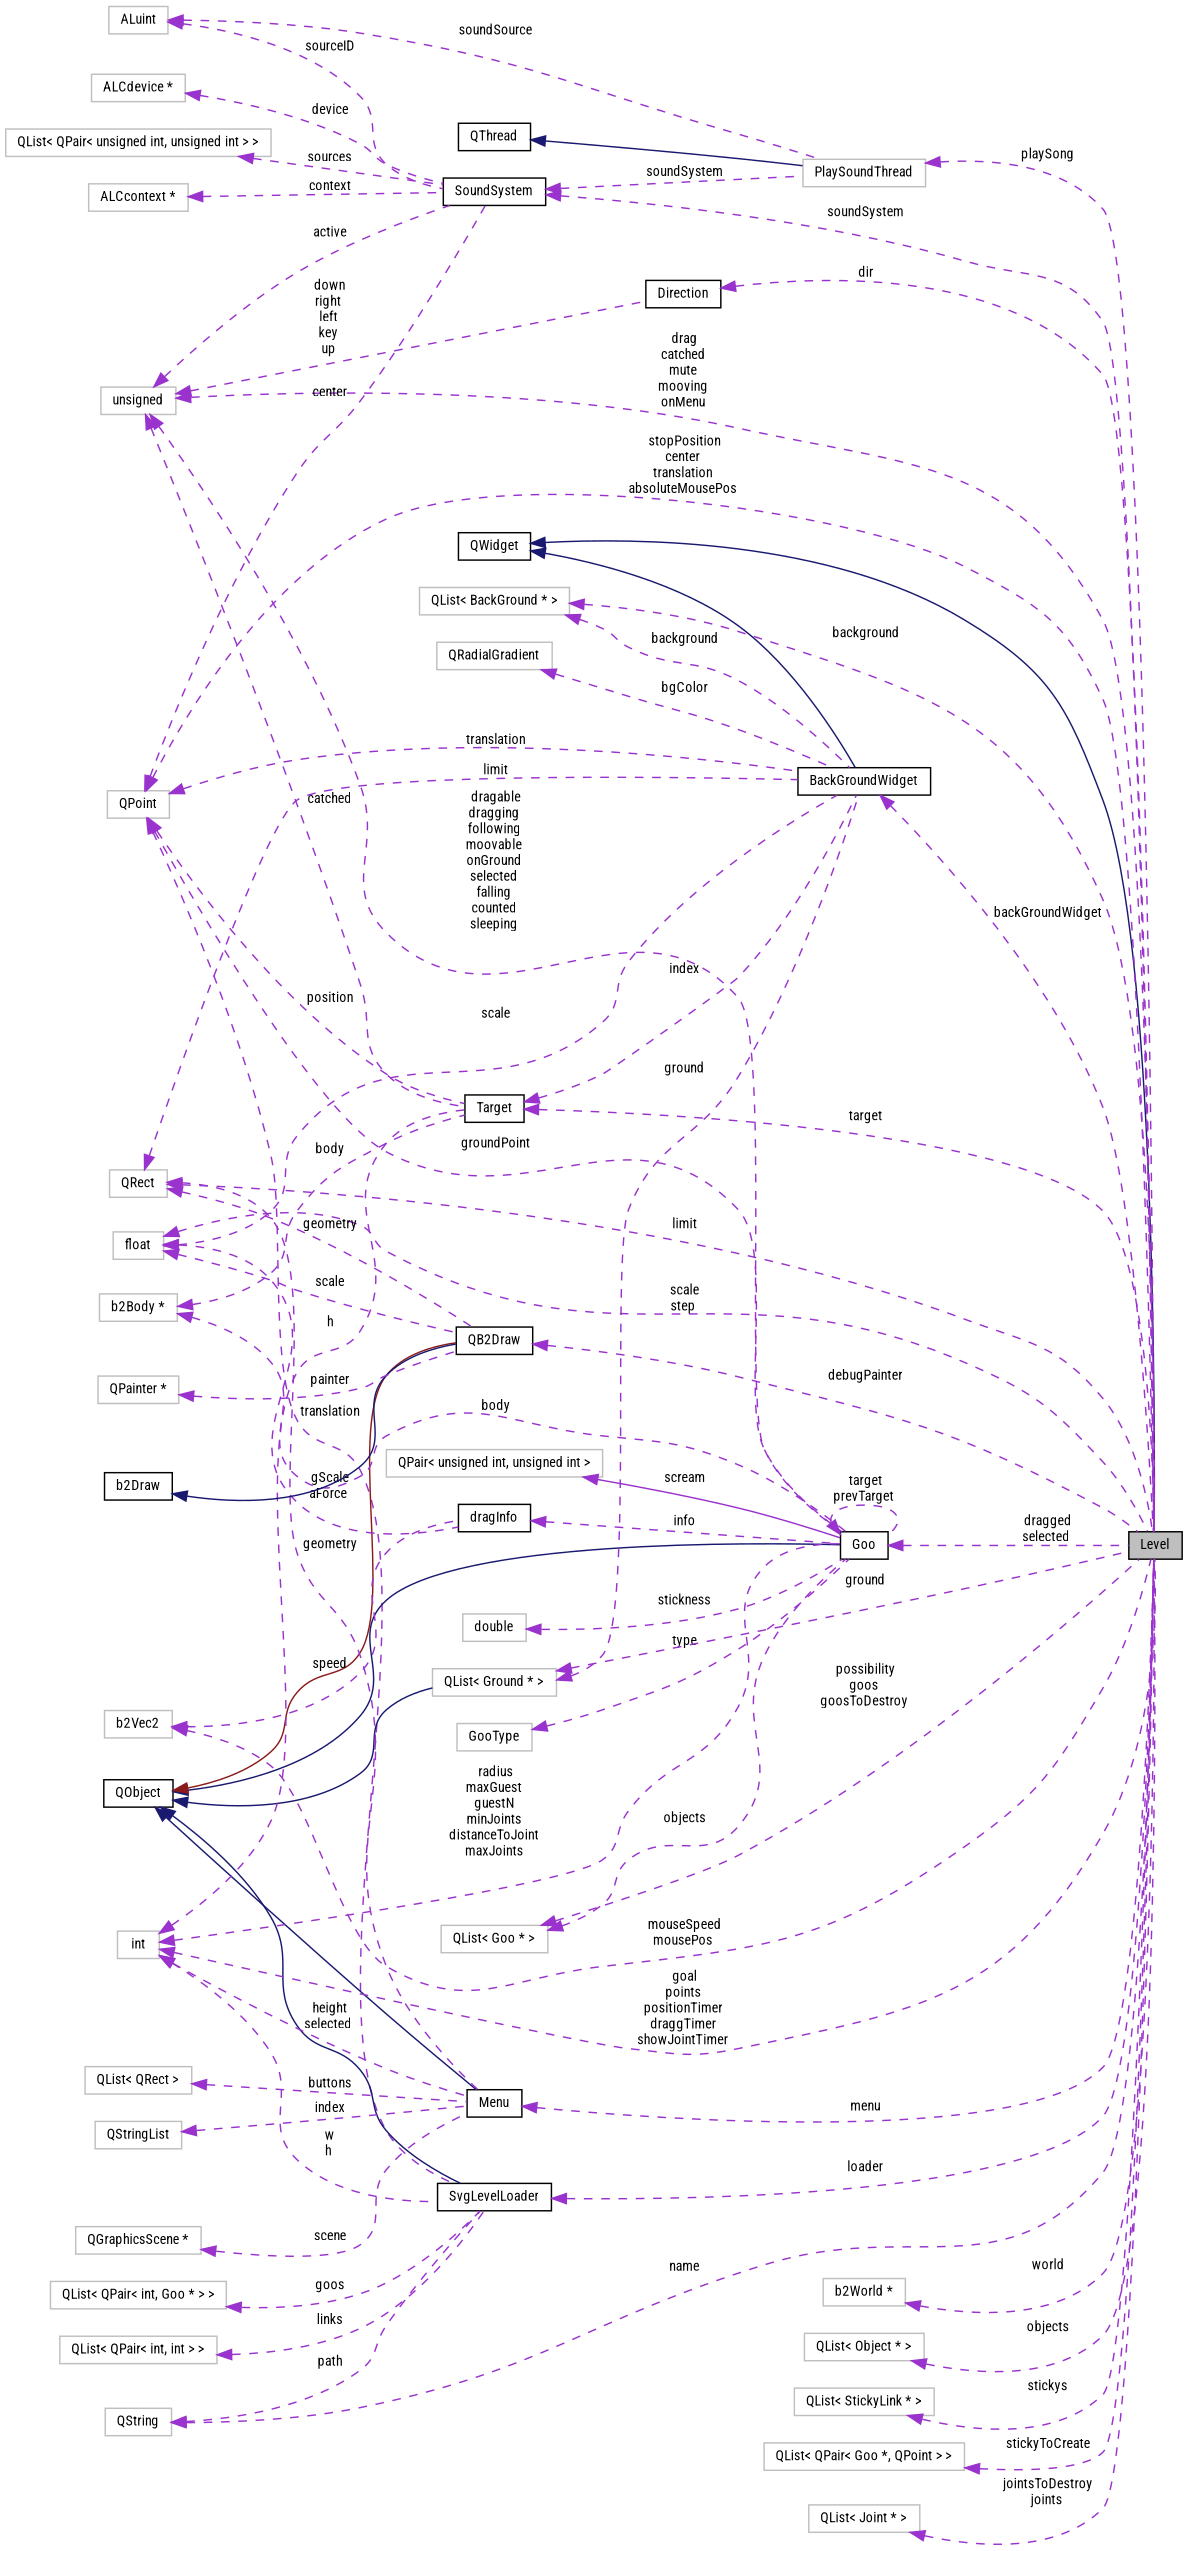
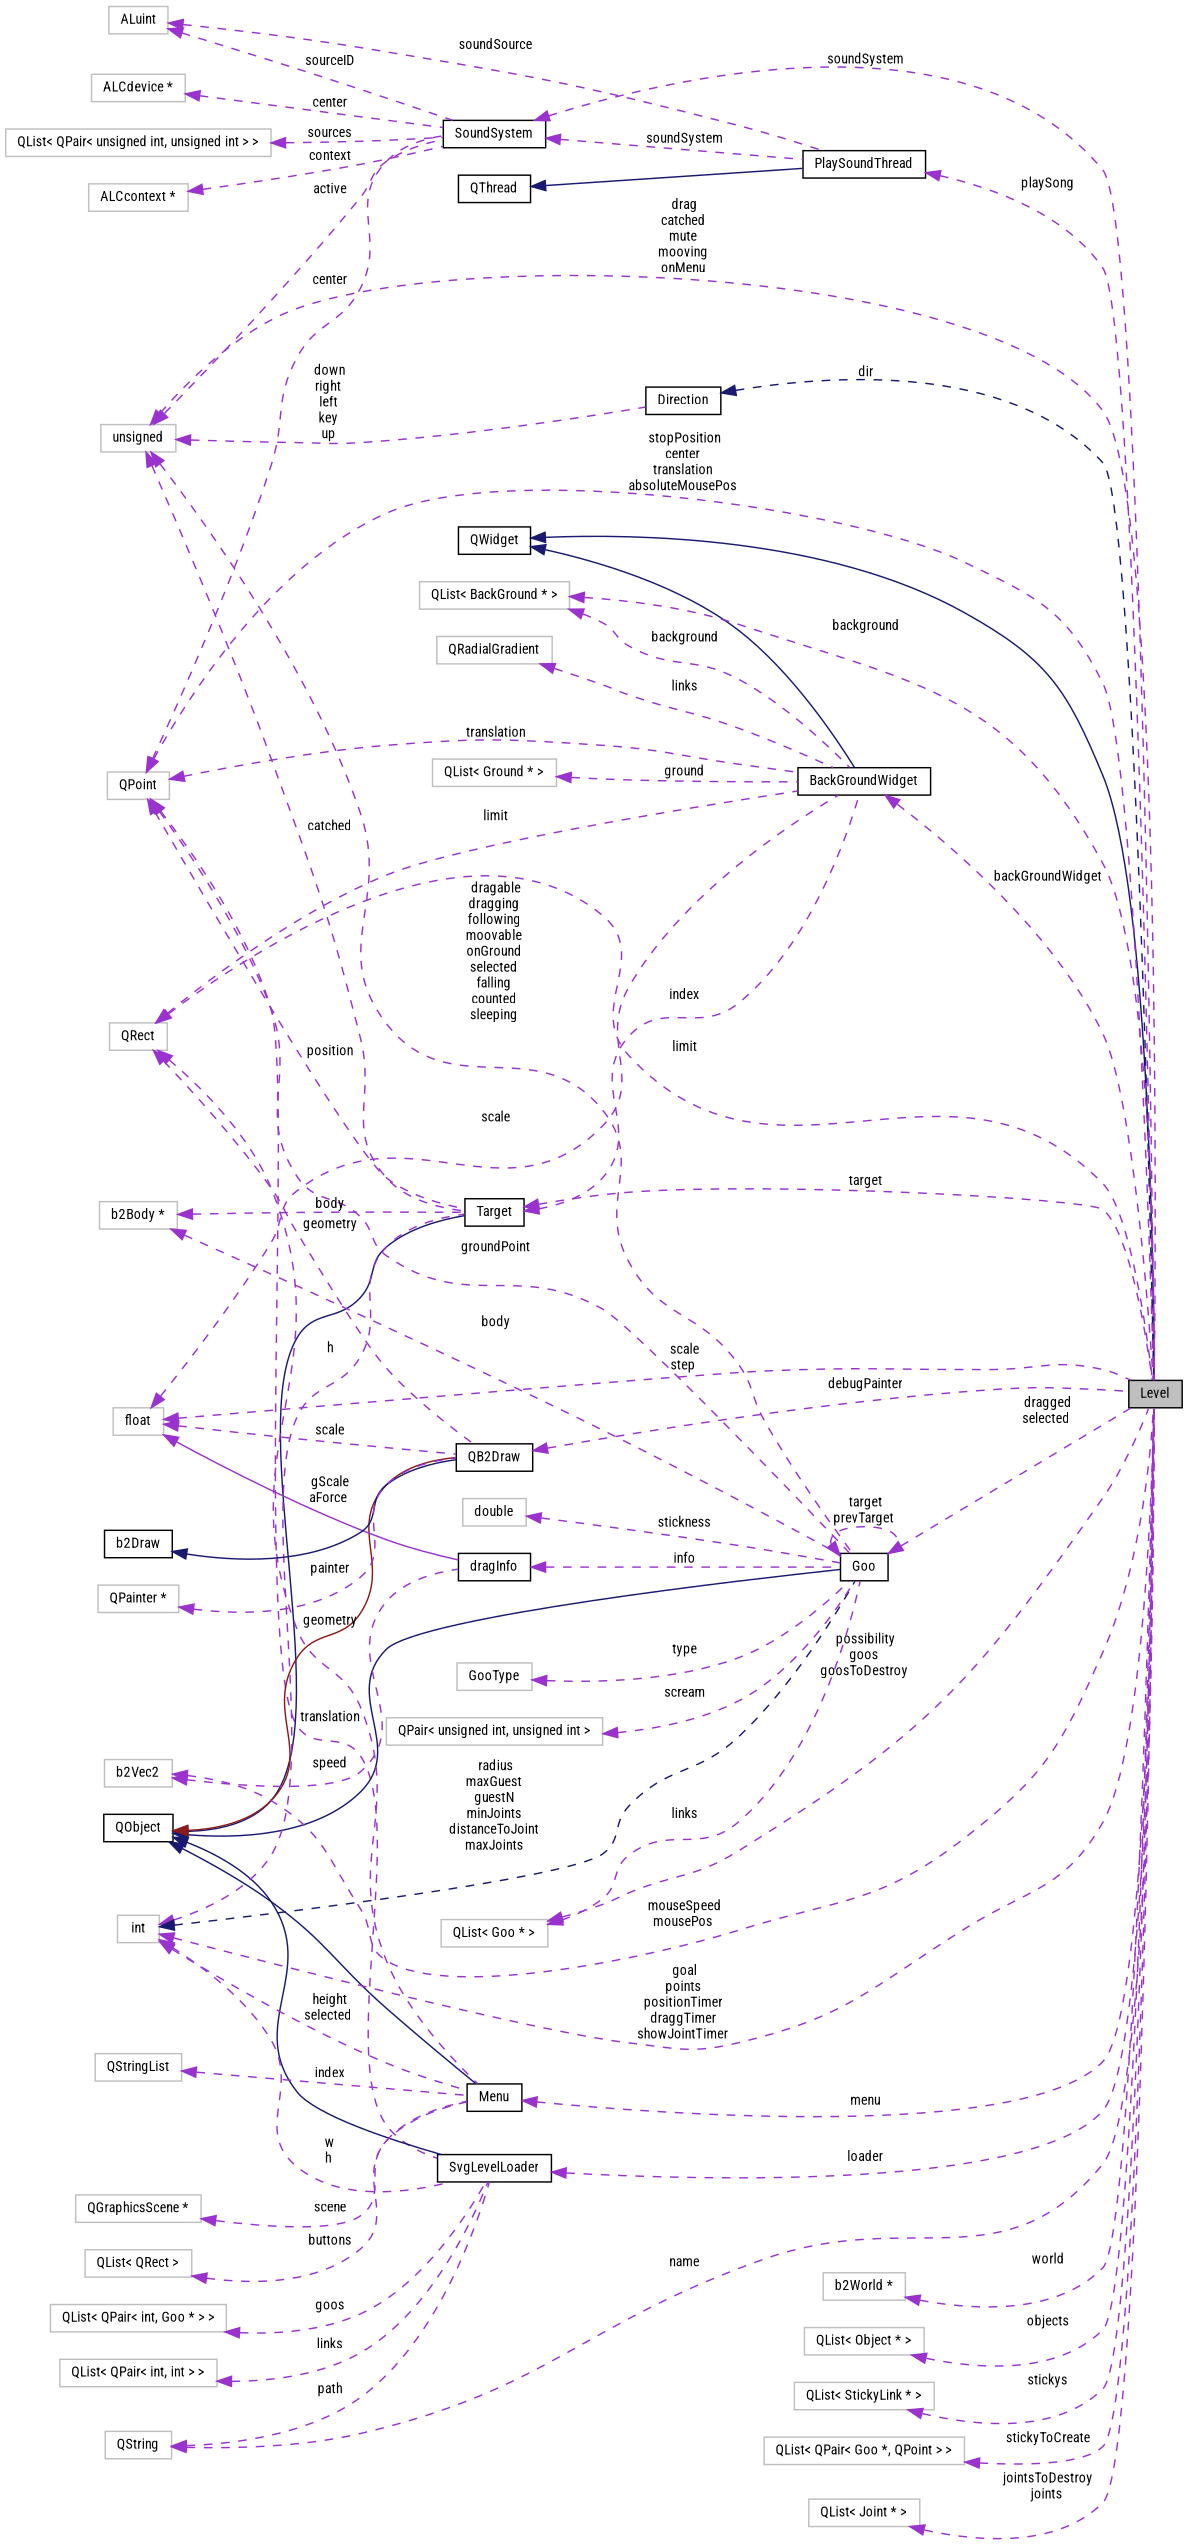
(329, 110) -> (329, 103)
(864, 173) -> (864, 164)
(1100, 372) -> (1123, 596)
(683, 688) -> (683, 687)
(720, 1504) -> (757, 1690)
(301, 1505) -> (314, 1510)
(850, 1613) -> none
(336, 1787) -> (315, 1321)
(683, 1819) -> (683, 1814)
(603, 1859) -> (578, 1864)
